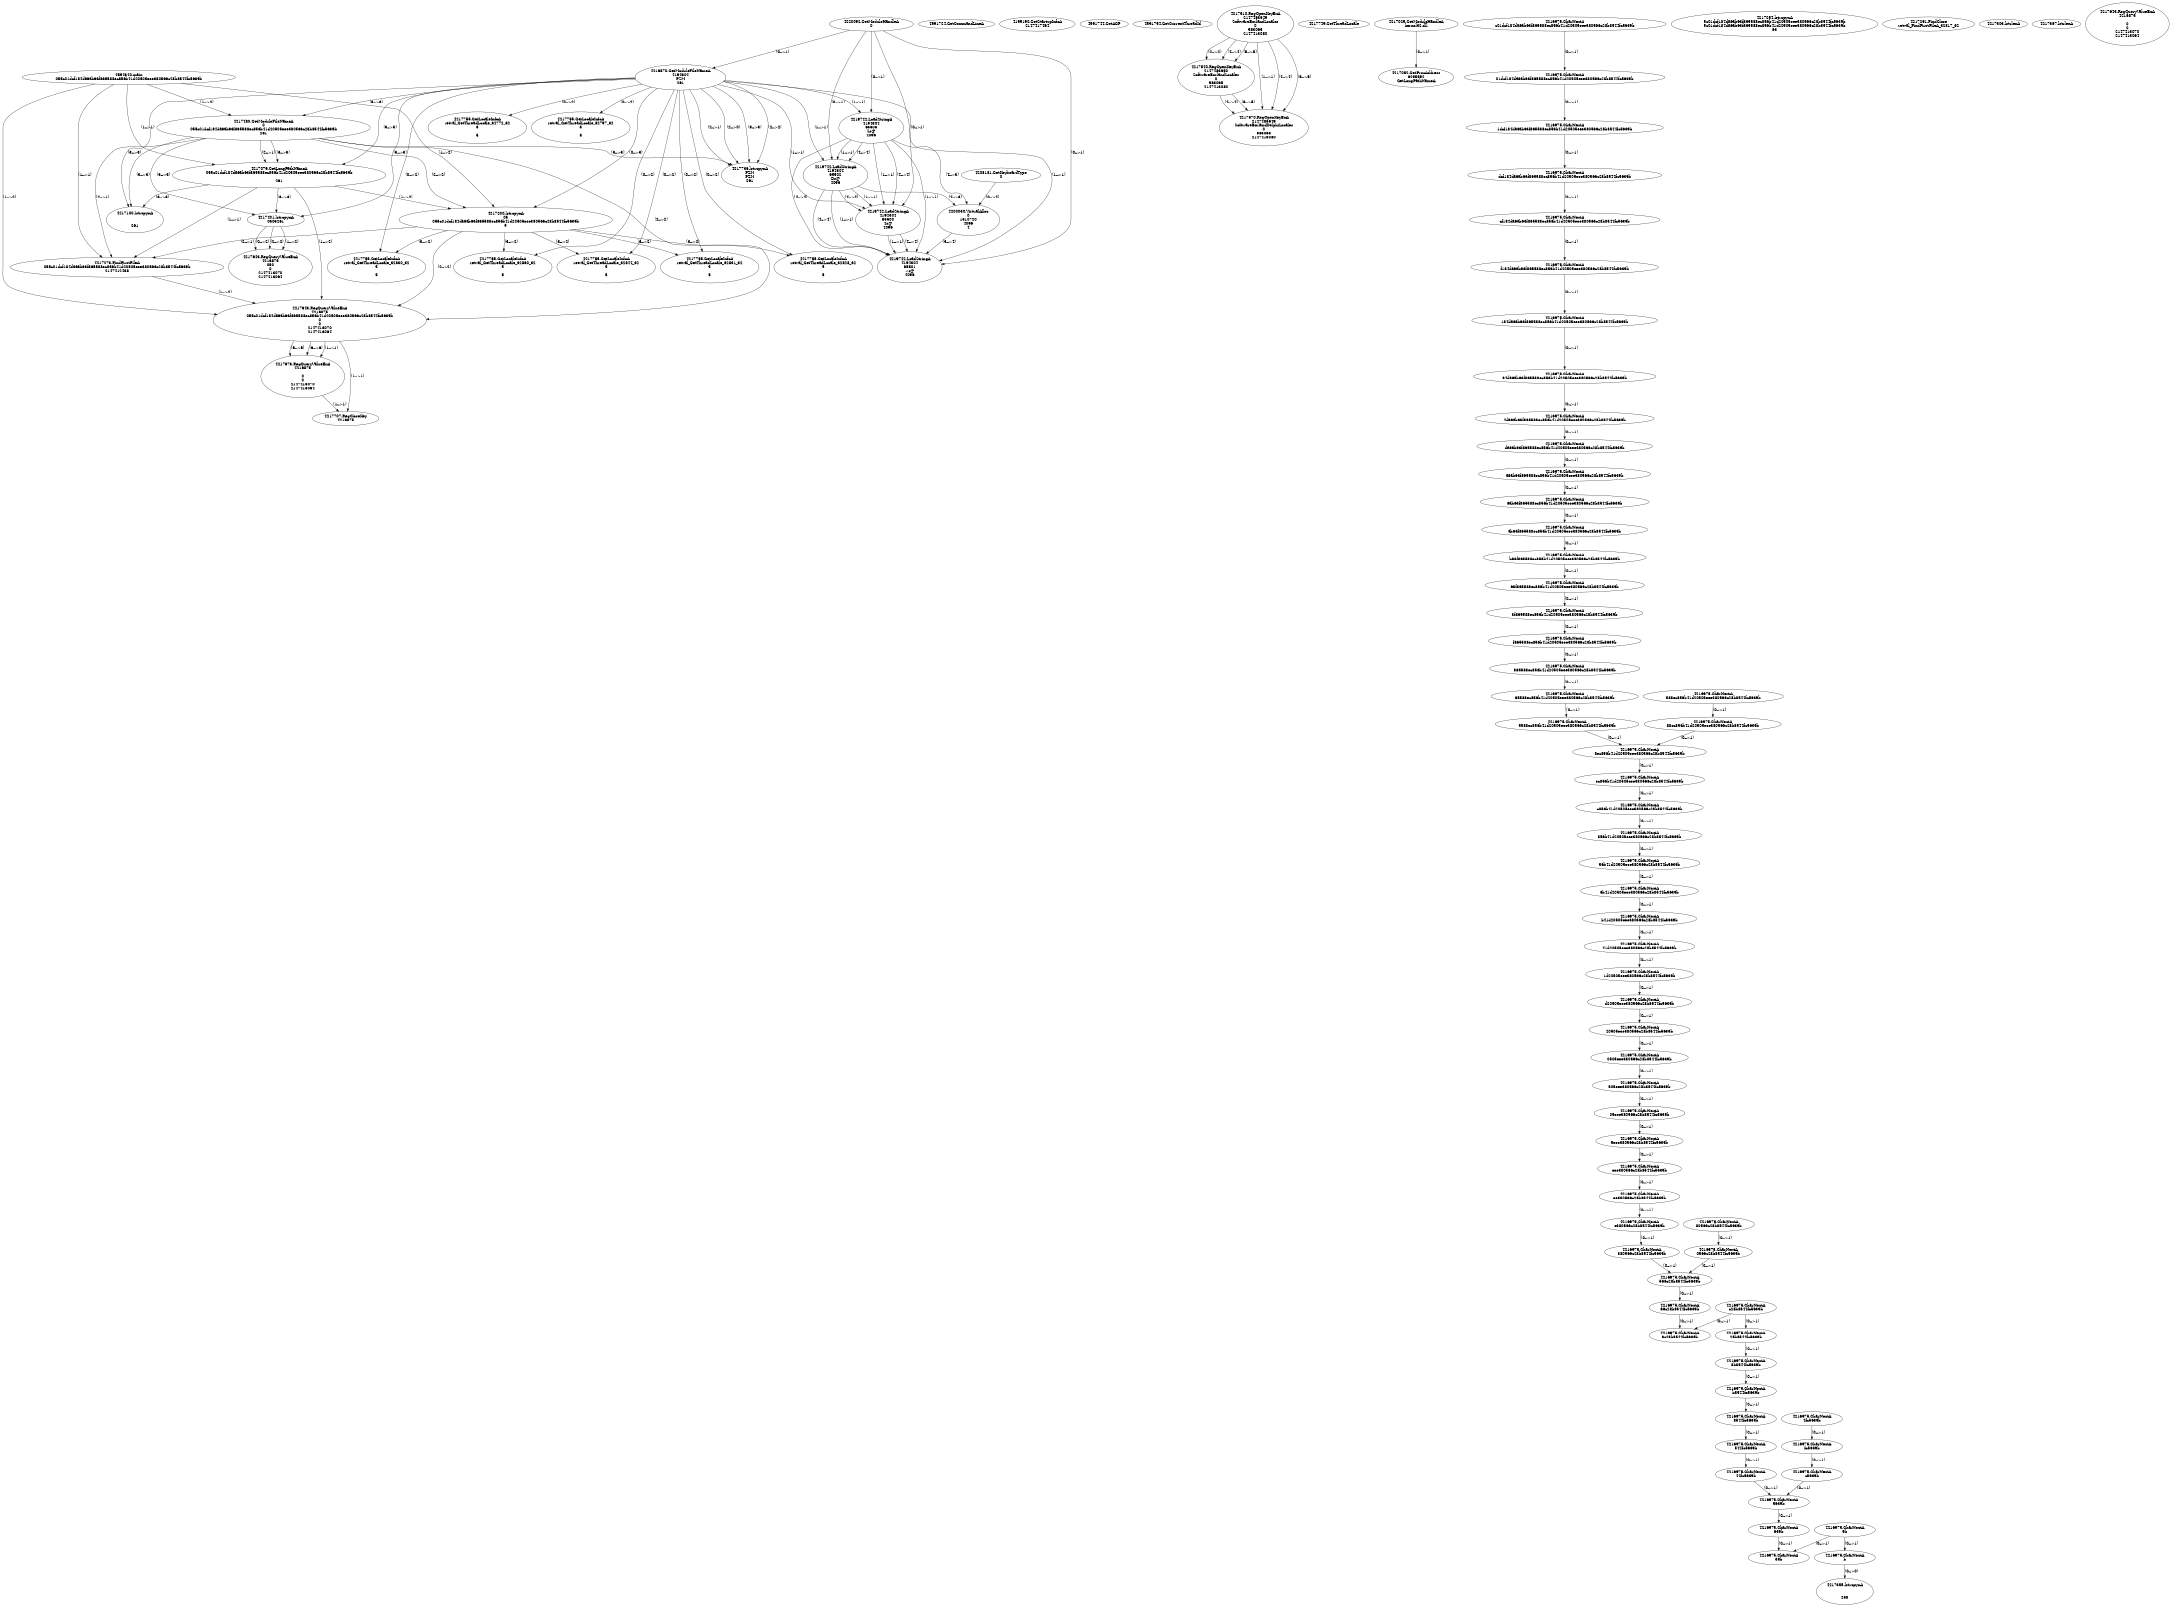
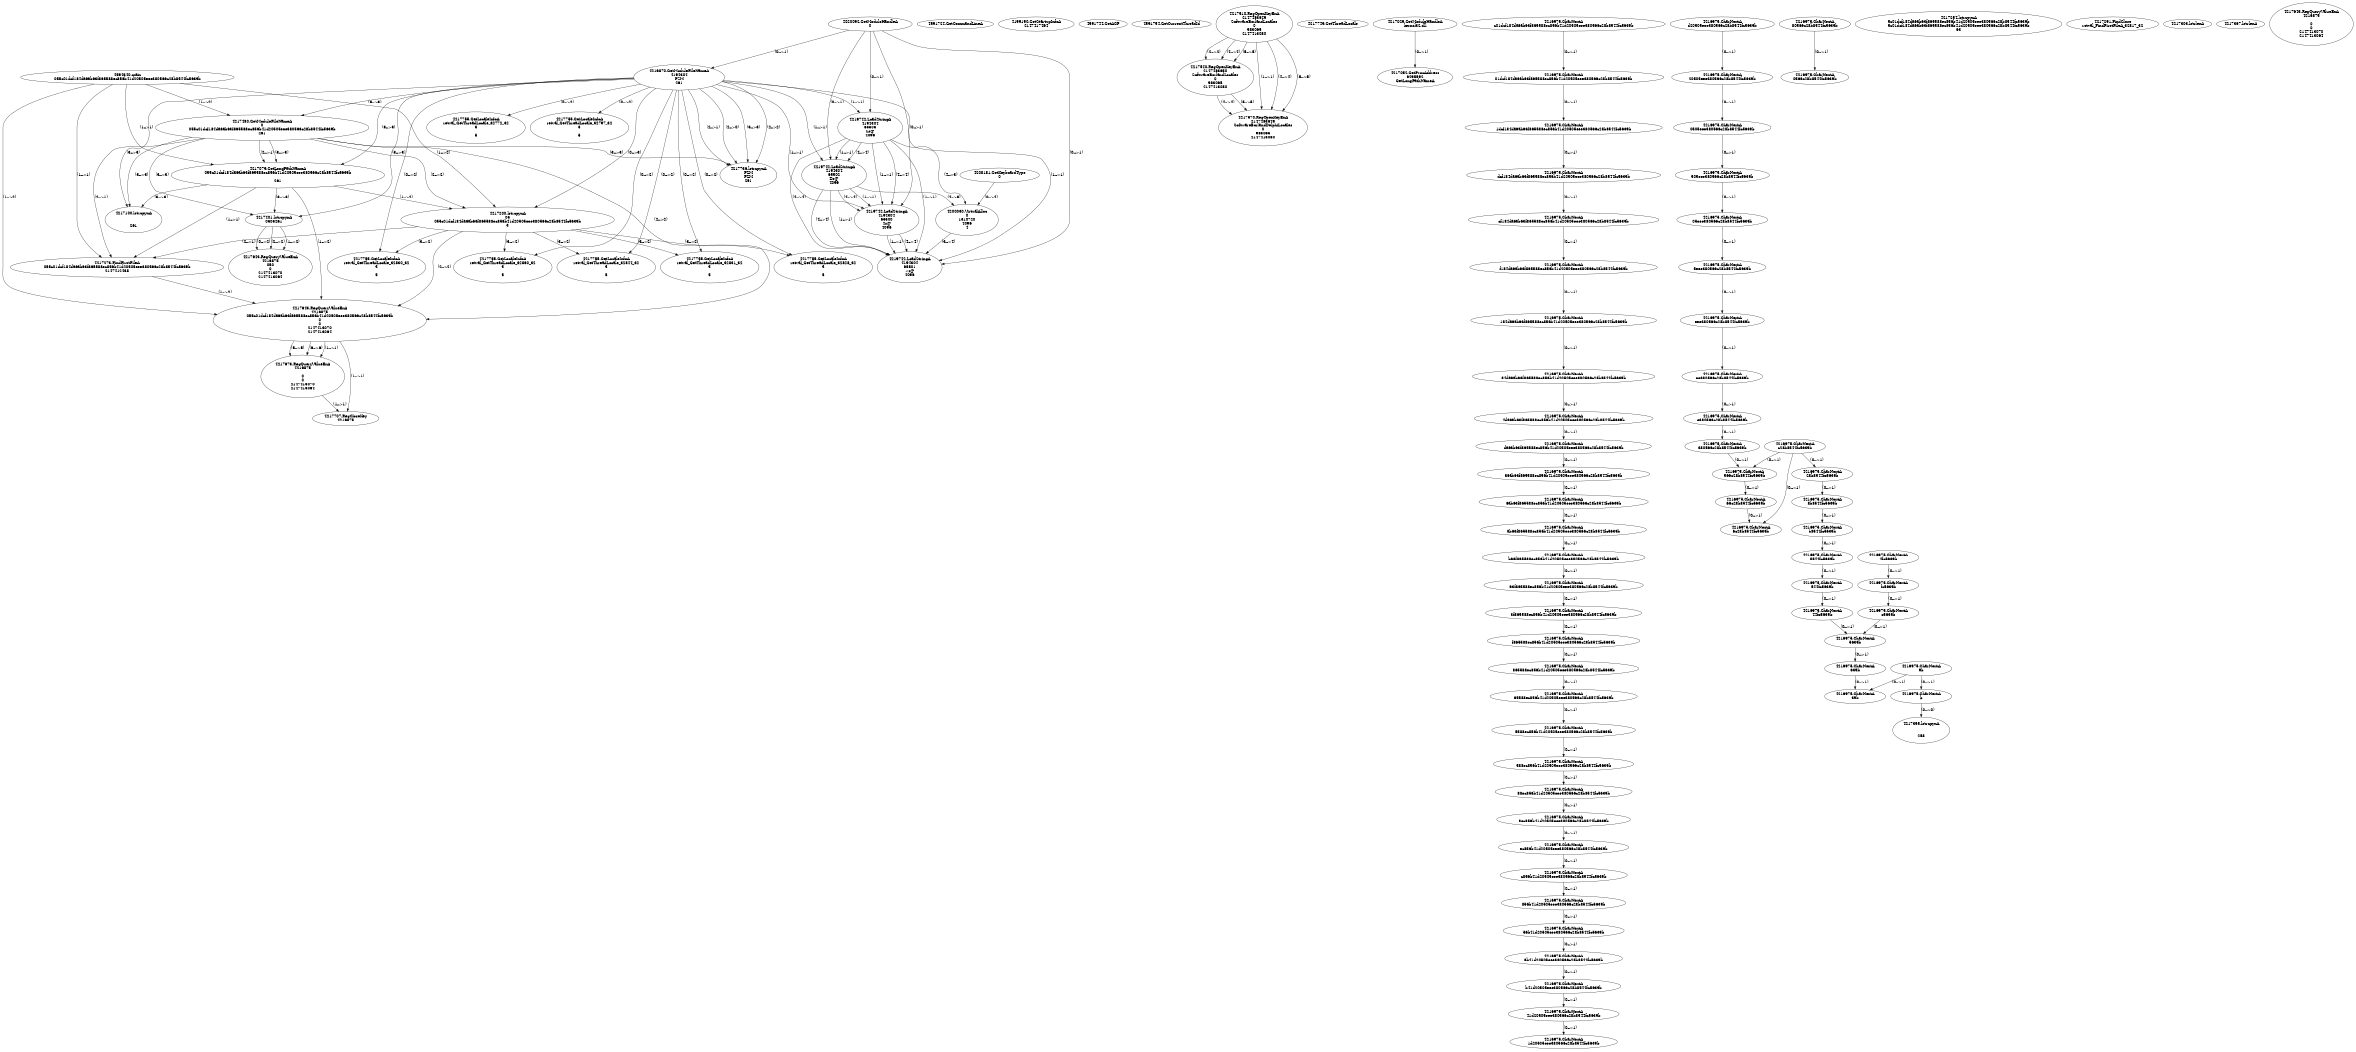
(1602, 738) -> (1564, 746)
(1639, 987) -> none
(1700, 1265) -> (1767, 458)
